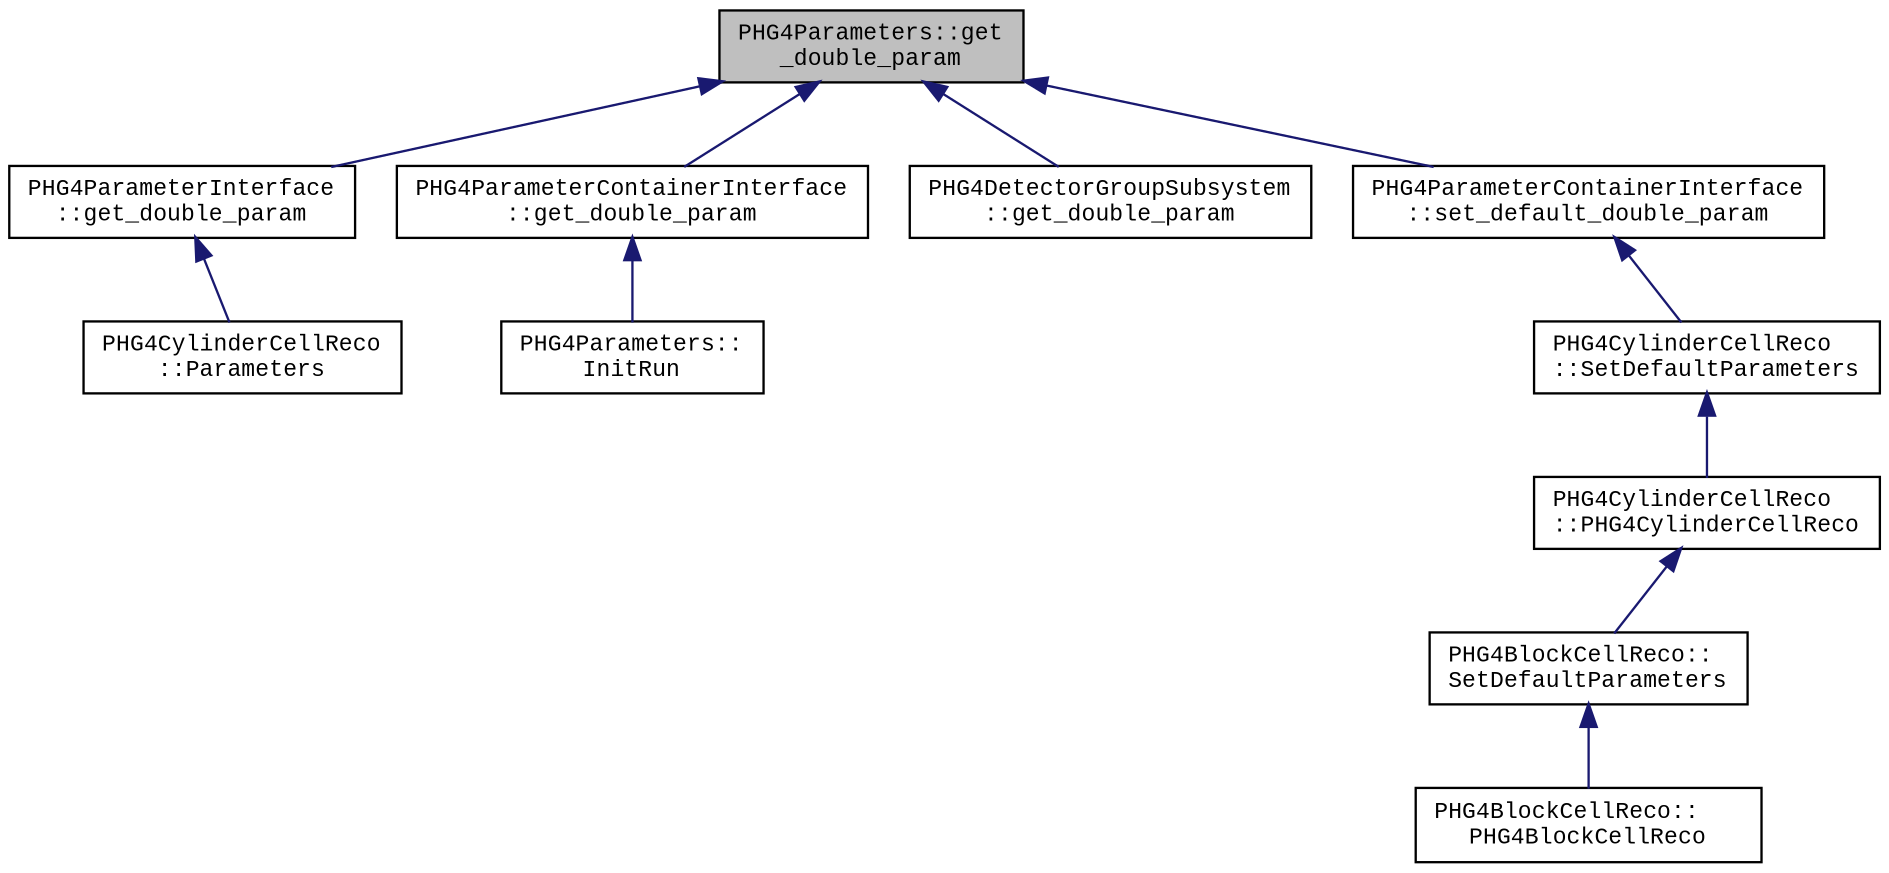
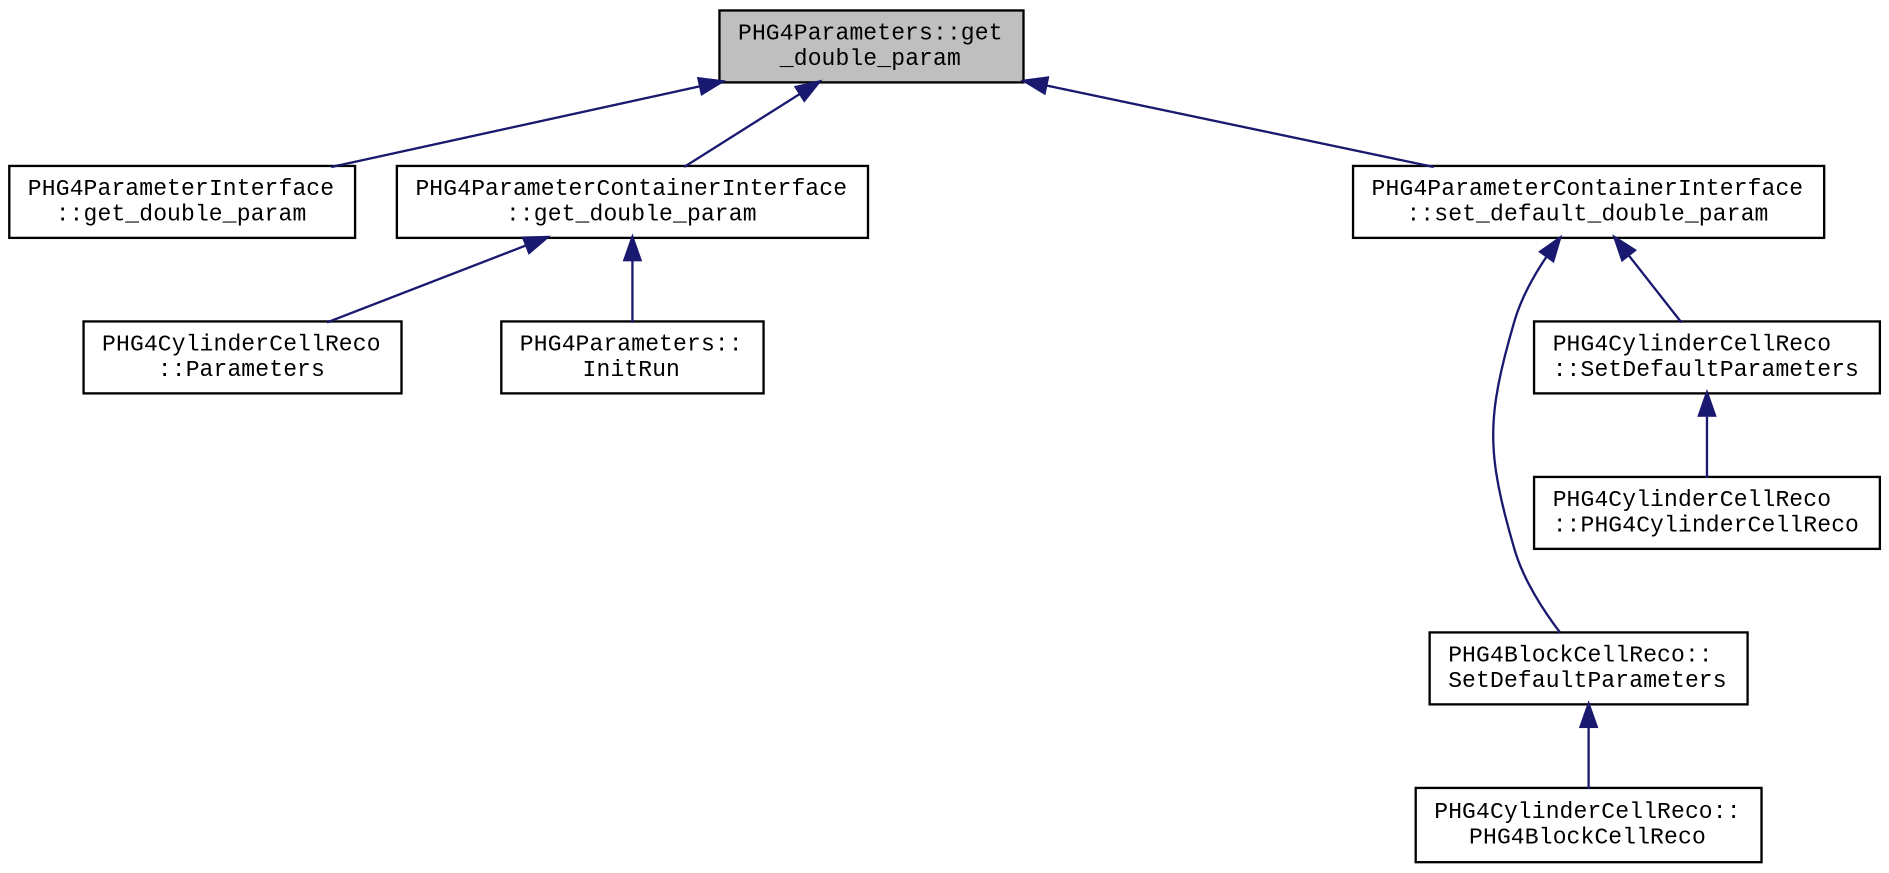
(1111, 202) -> none
(217, 291) -> (426, 284)
(1641, 600) -> (1494, 447)
(1589, 825) -> (1589, 825)
